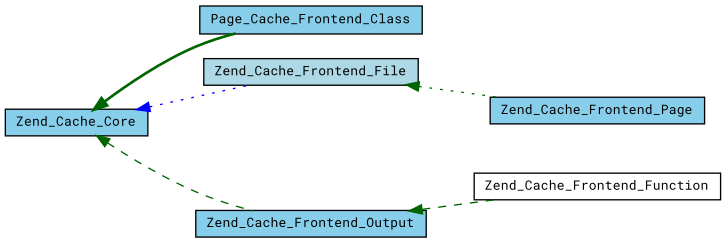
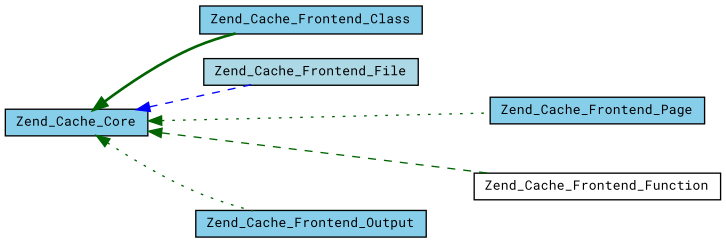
(311, 20) -> (311, 20)
(461, 92) -> (326, 117)
(201, 96) -> (201, 96)
(177, 183) -> (177, 183)
(461, 204) -> (327, 153)
